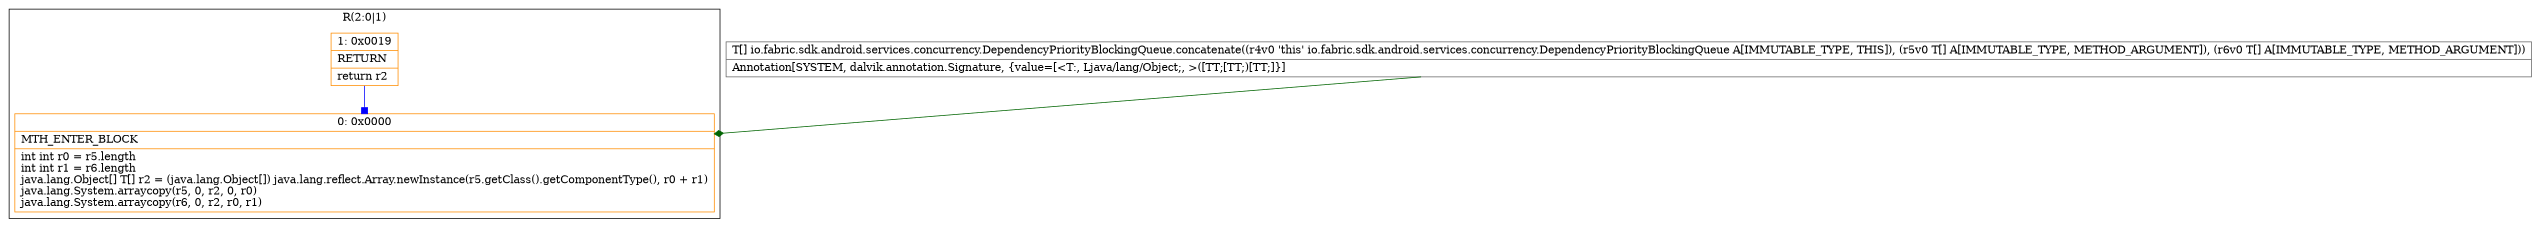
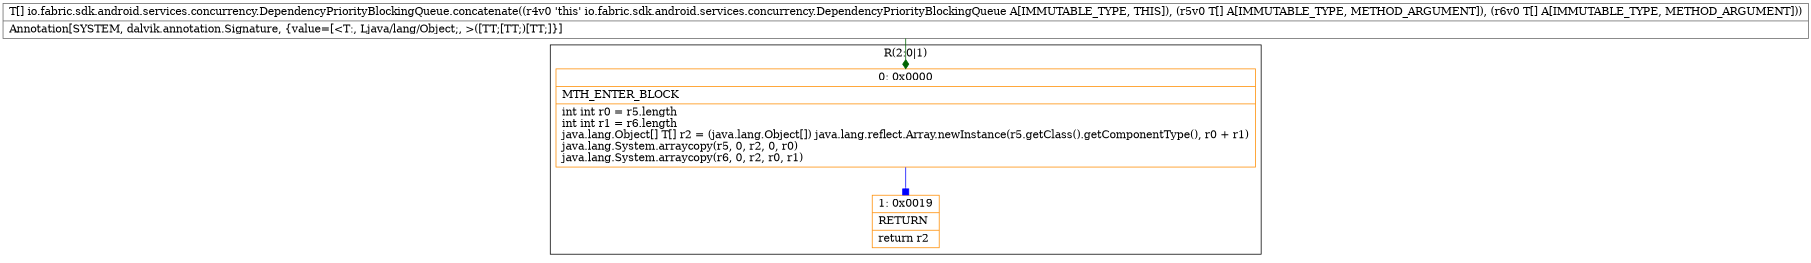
(365, 96) -> (906, 177)
